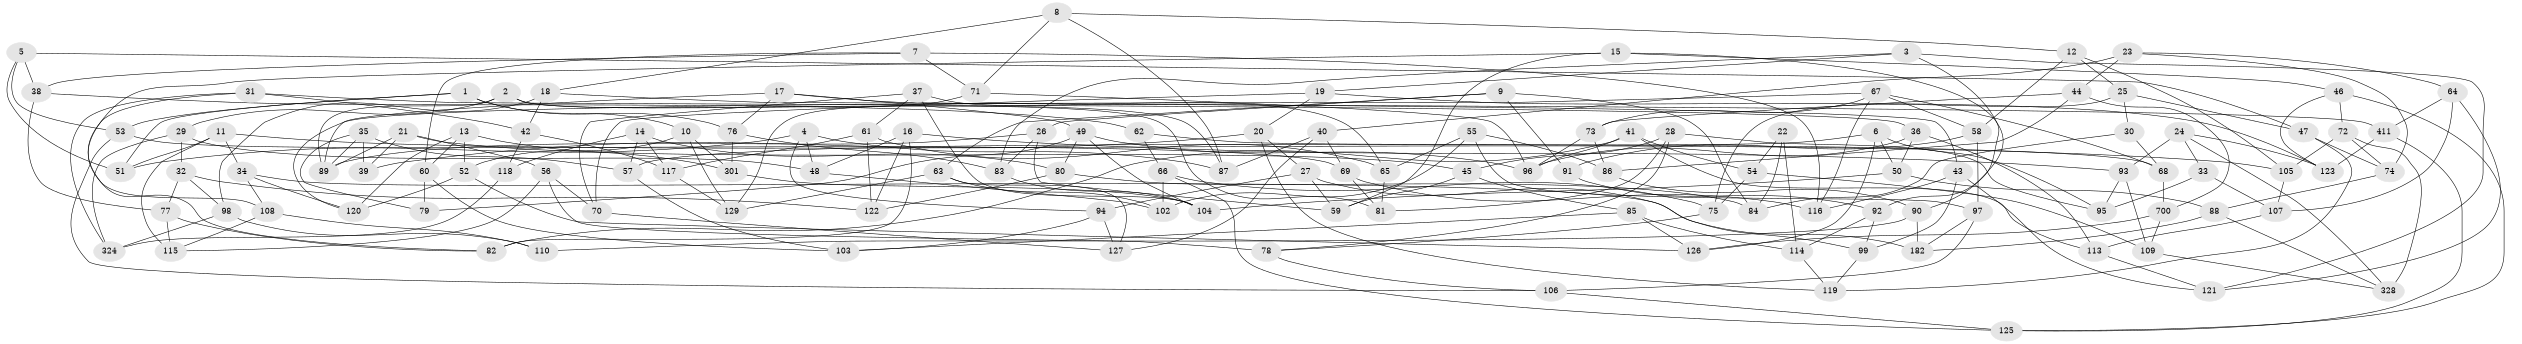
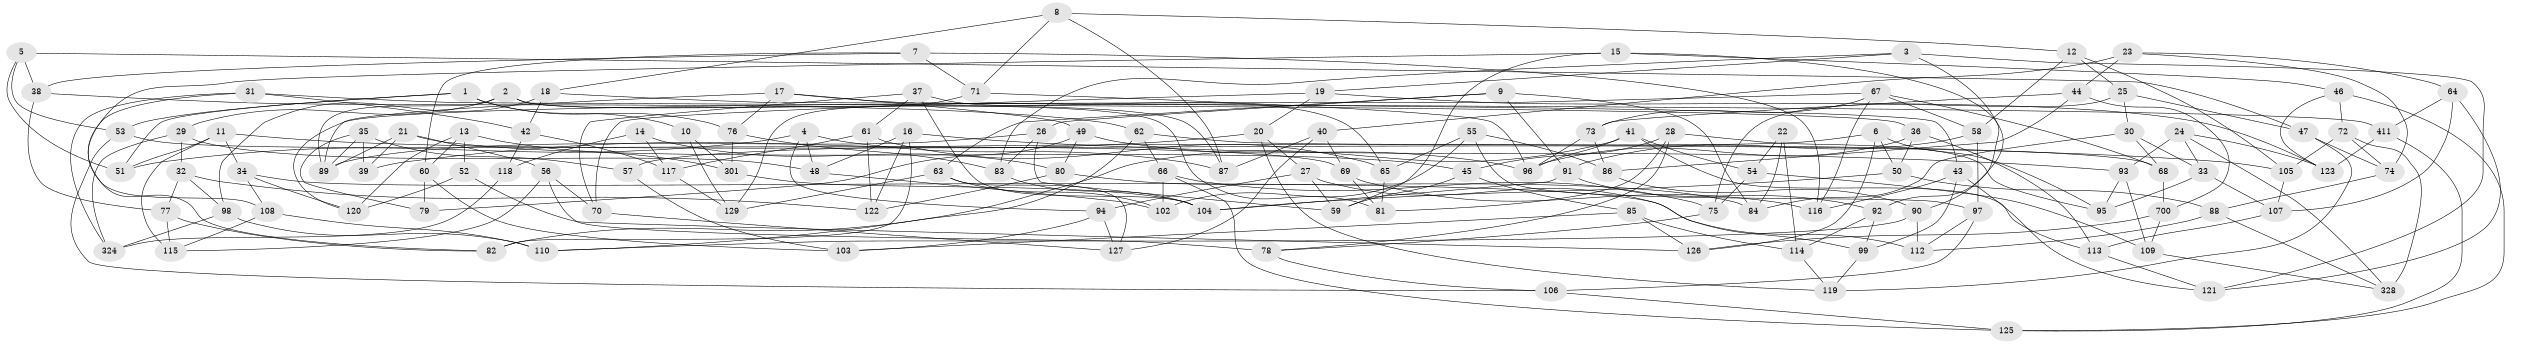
(574, 151) -> none
(634, 152) -> none
none -> (2166, 152)
(1135, 177) -> (1439, 191)
none -> (988, 212)
(1918, 252) -> (1918, 252)
